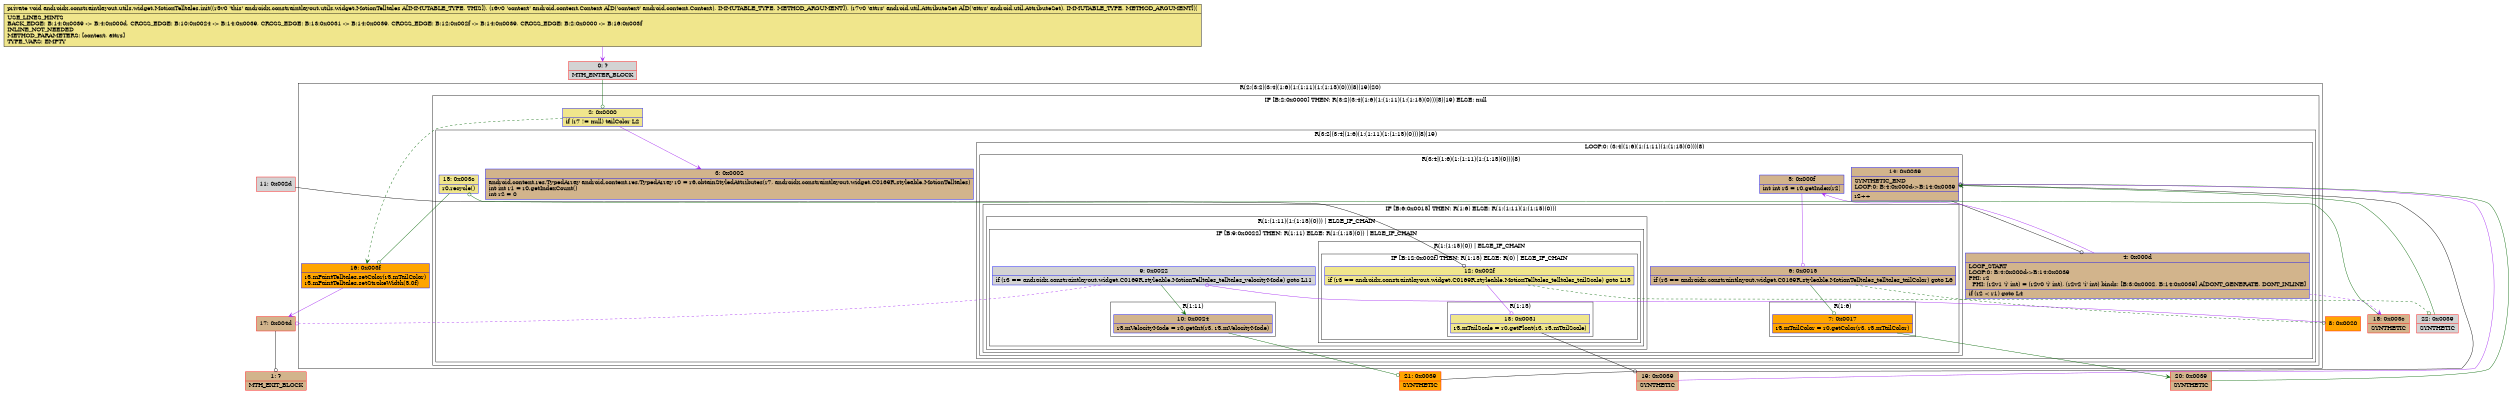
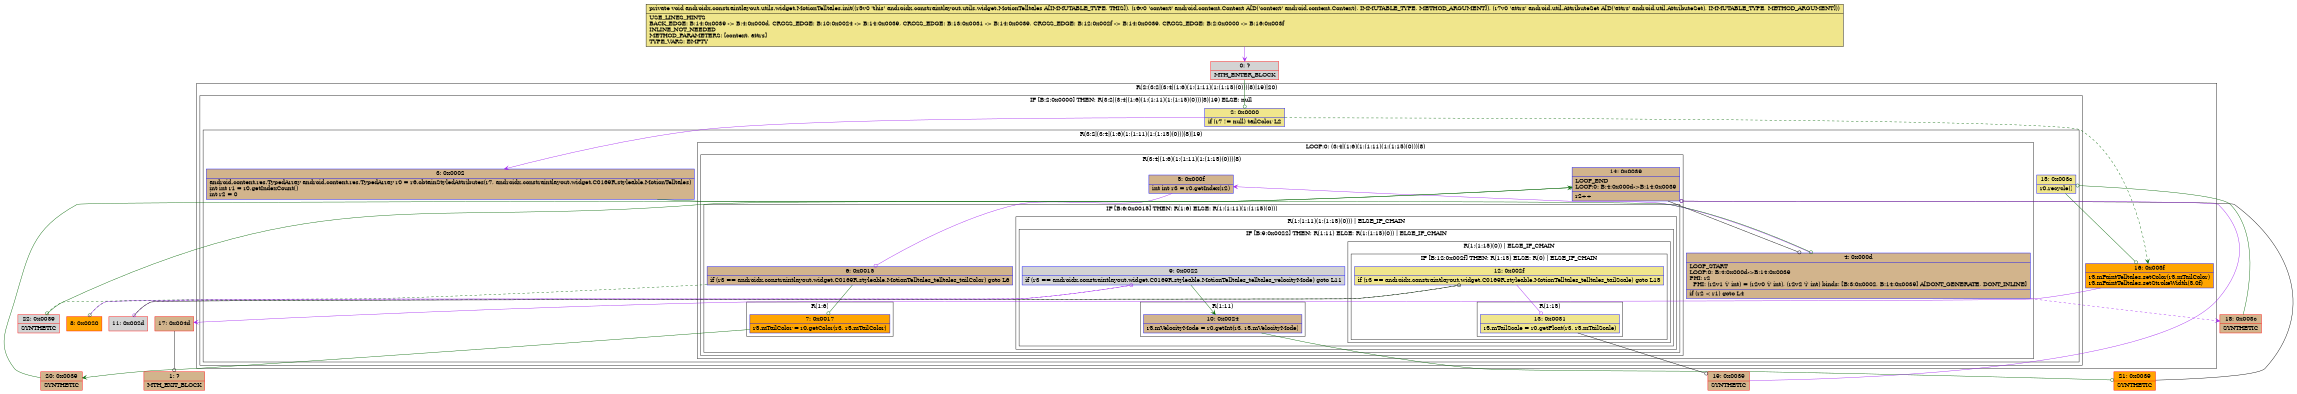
(1880, 181) -> (1592, 181)
none -> (1324, 201)
(700, 316) -> (632, 299)
